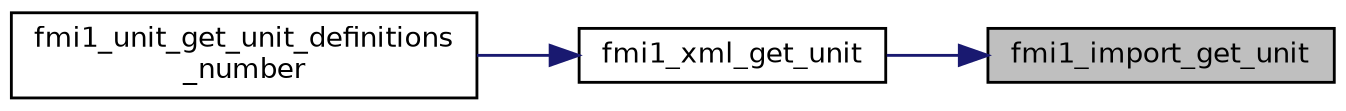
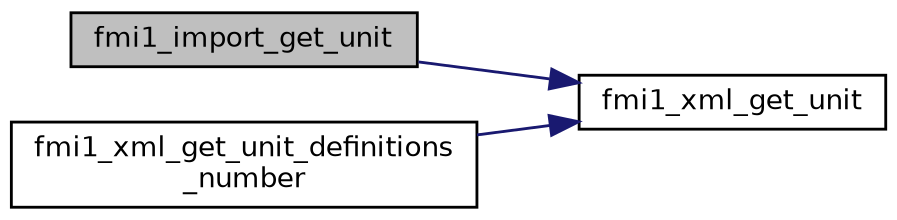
(244, 55) -> (244, 165)
(923, 55) -> (484, 70)
